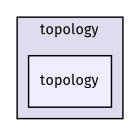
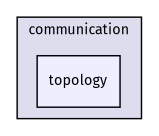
(70, 31) -> (79, 31)
